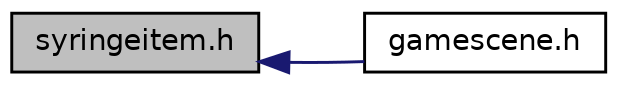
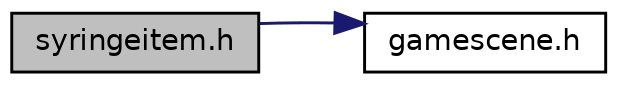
(327, 62) -> (297, 23)
